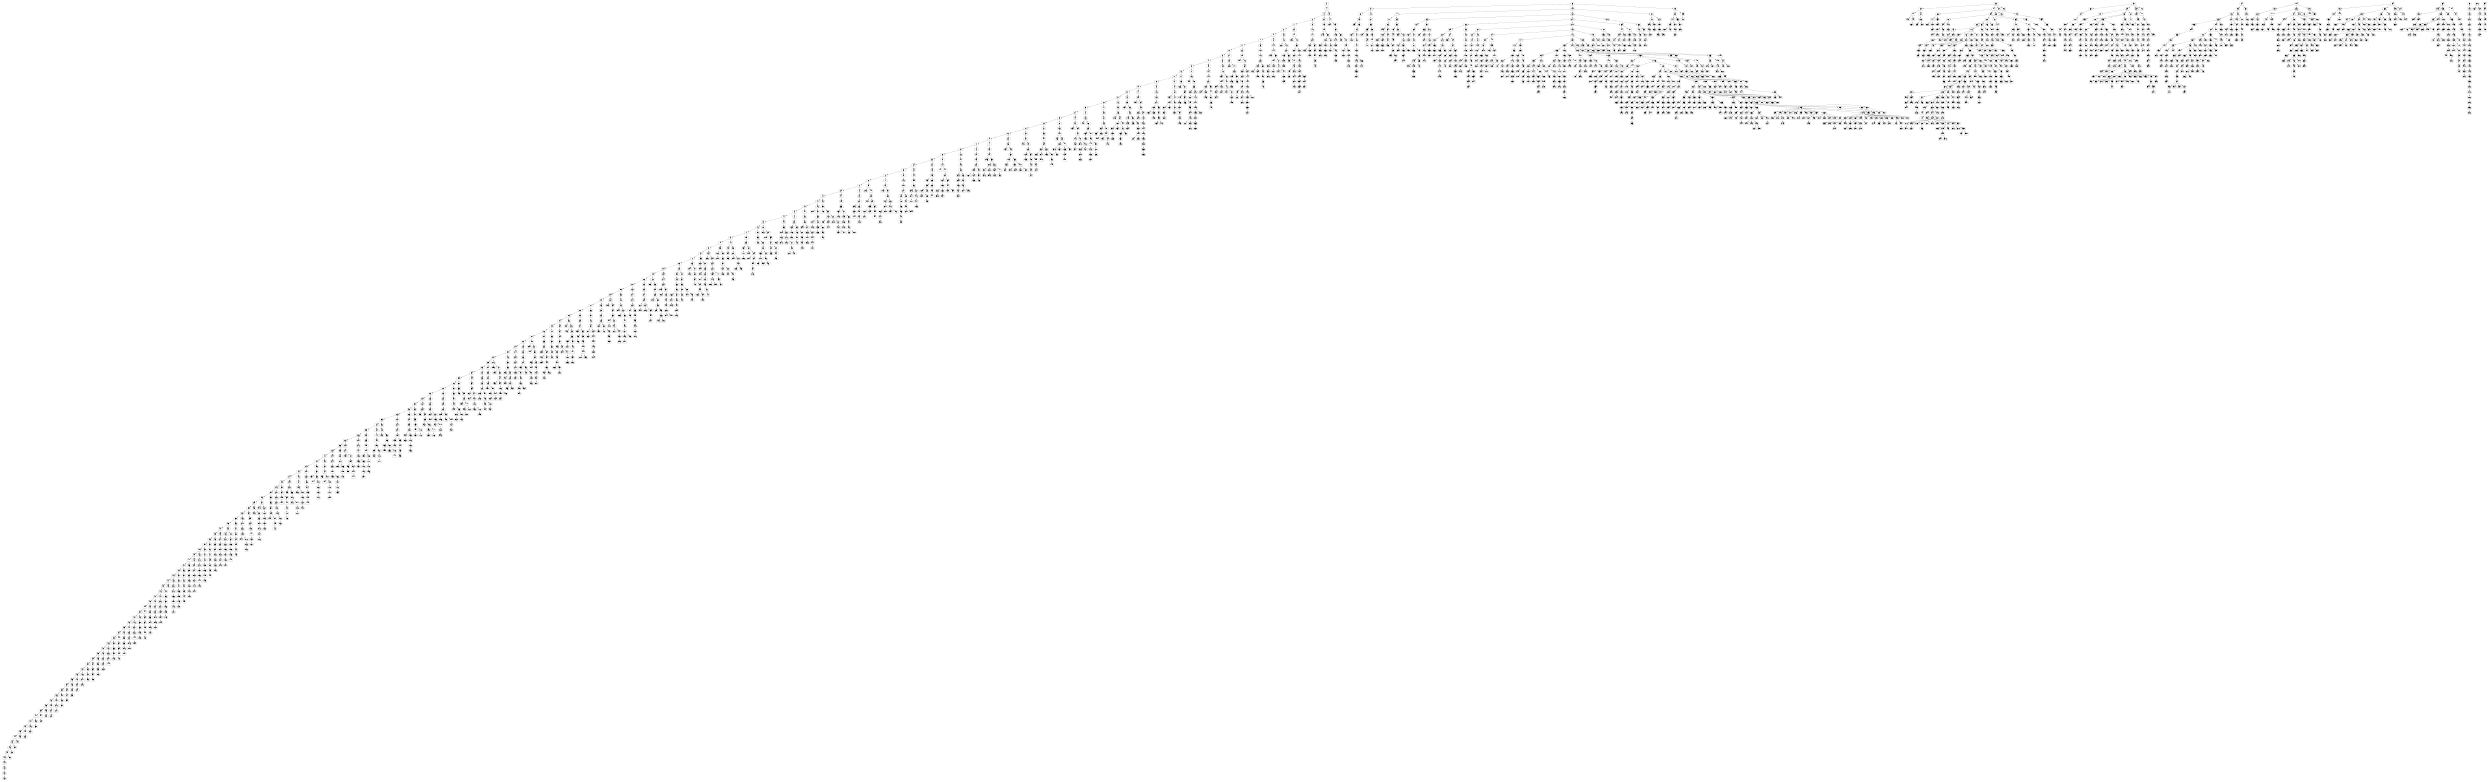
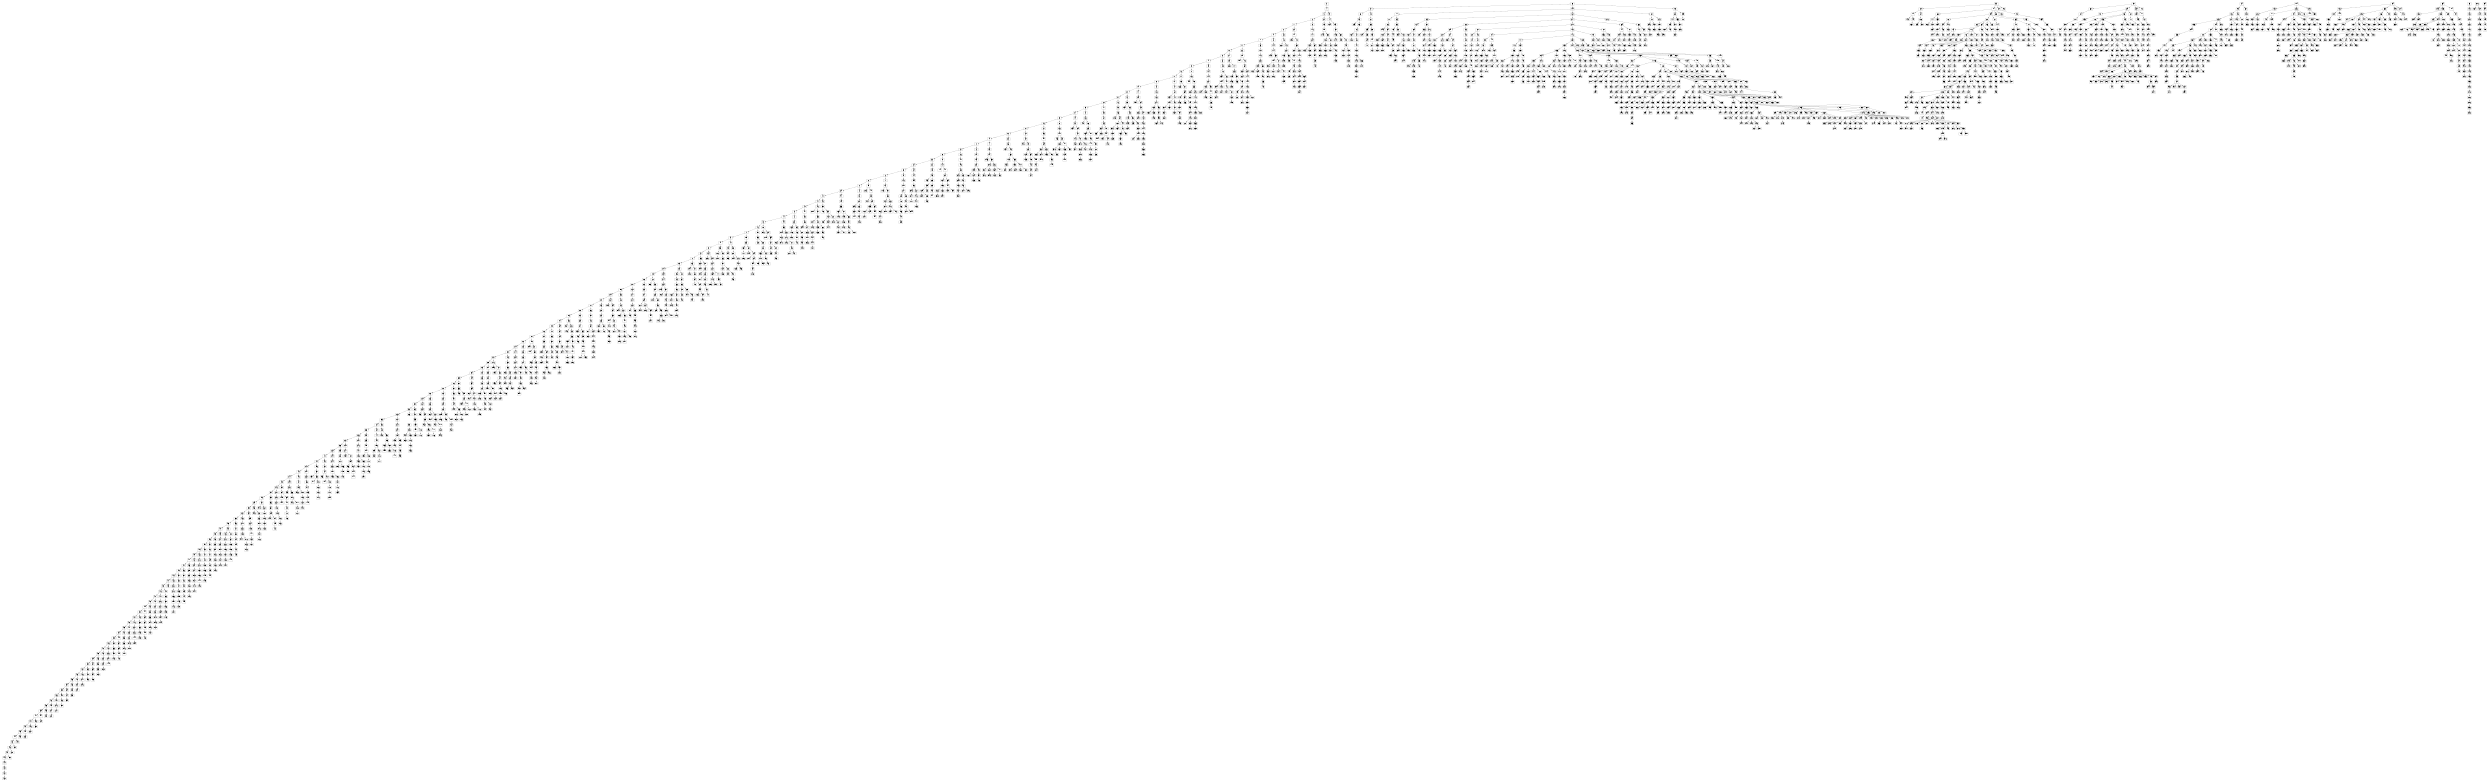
(409, 420) -> none
